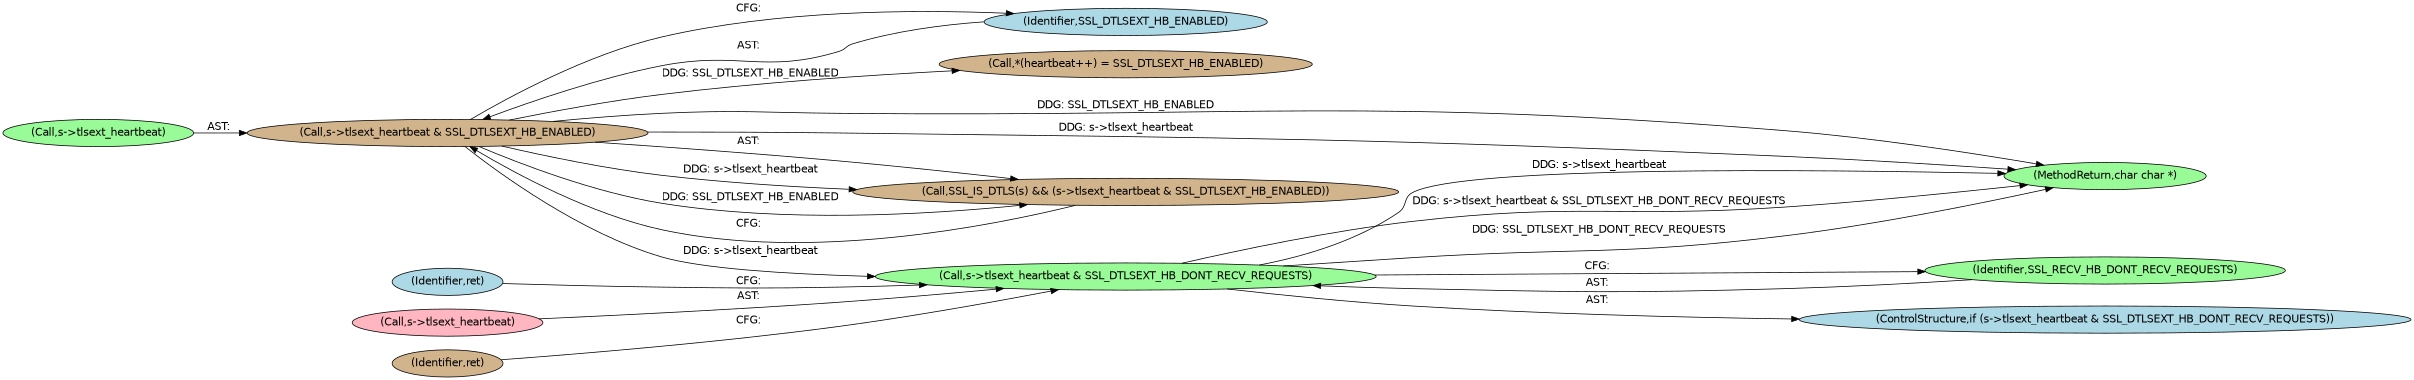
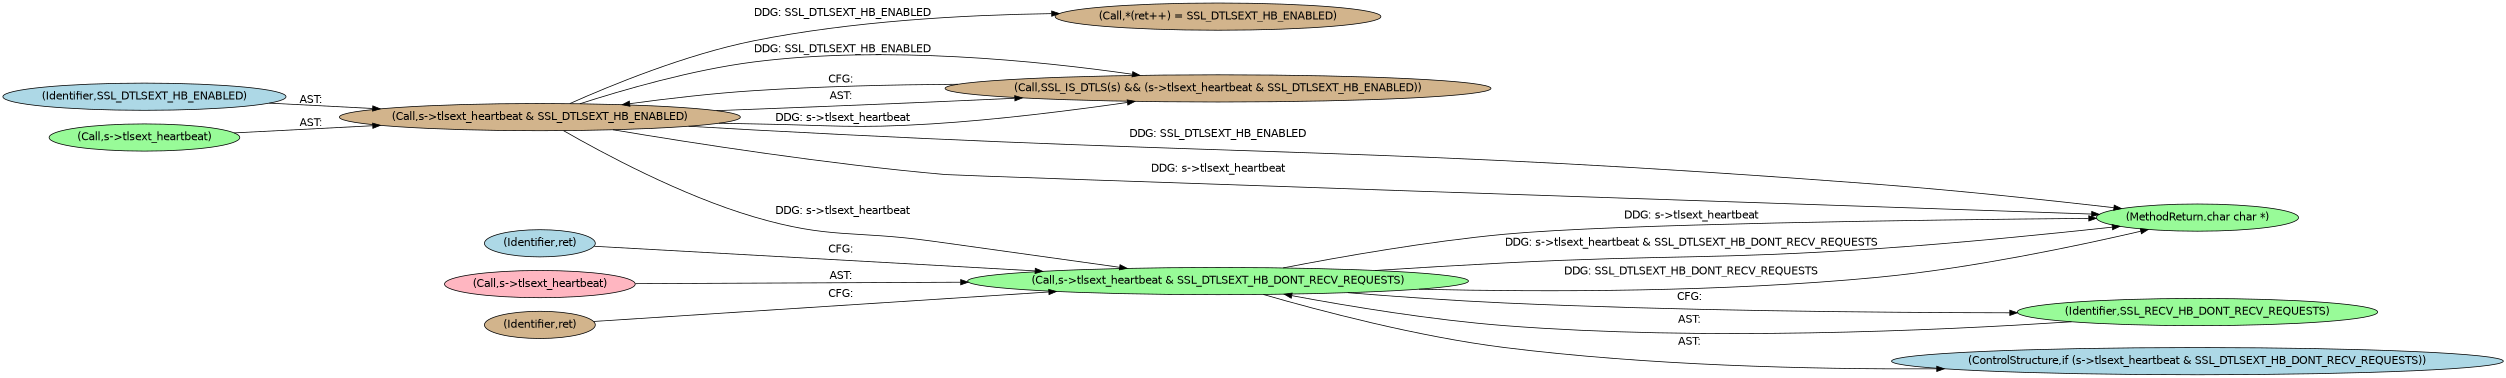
(729, 25) -> none
(1126, 64) -> (1218, 17)
